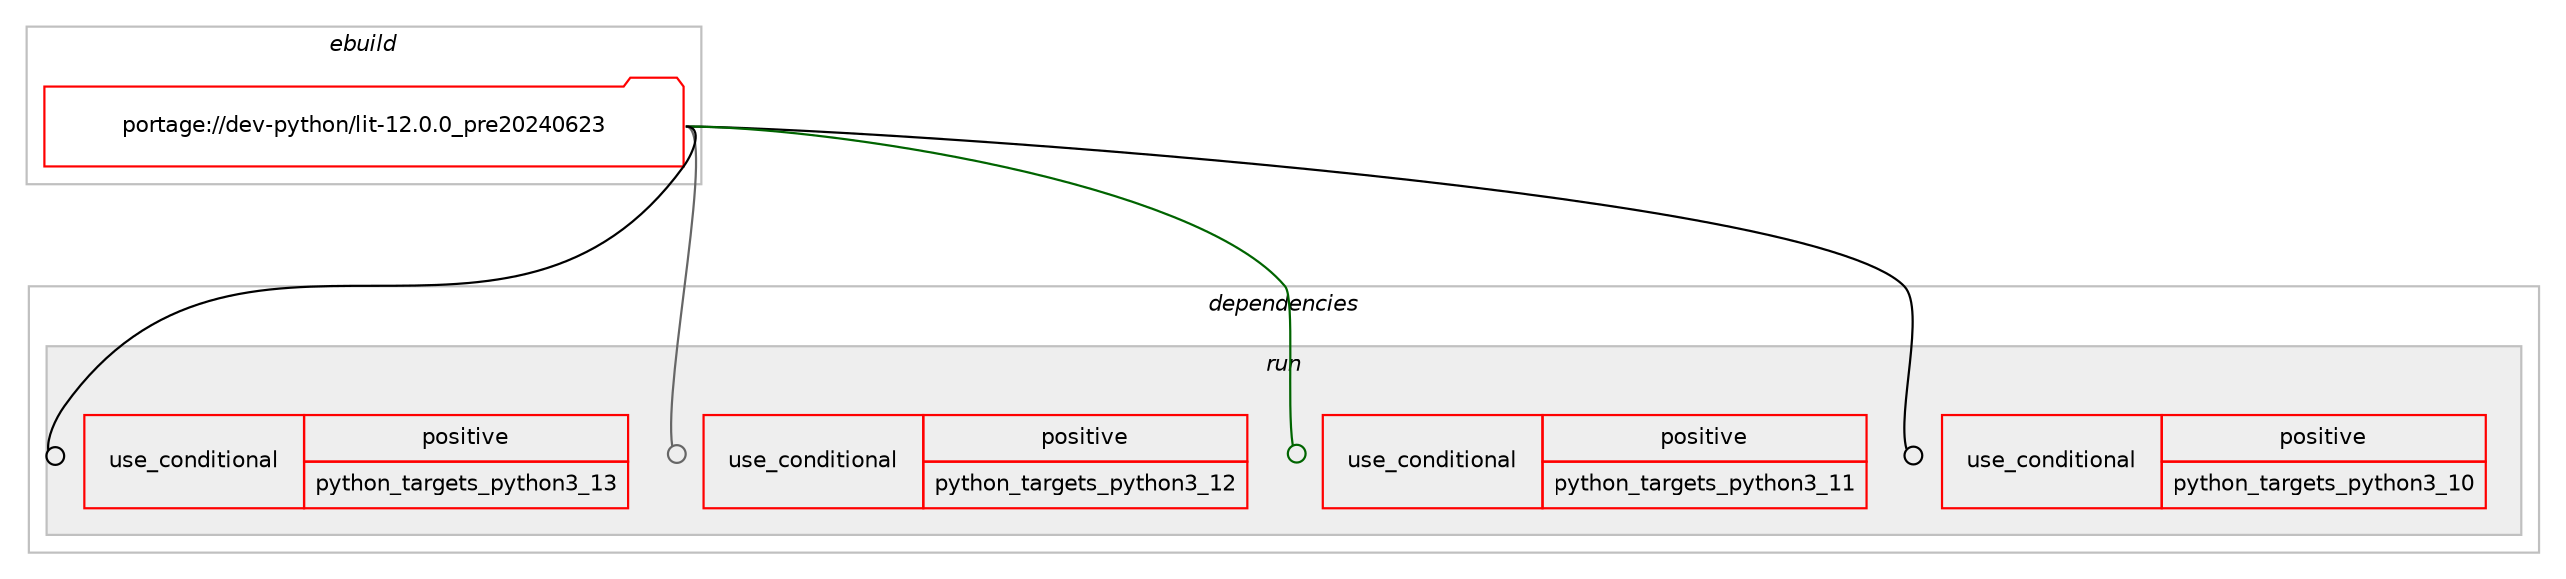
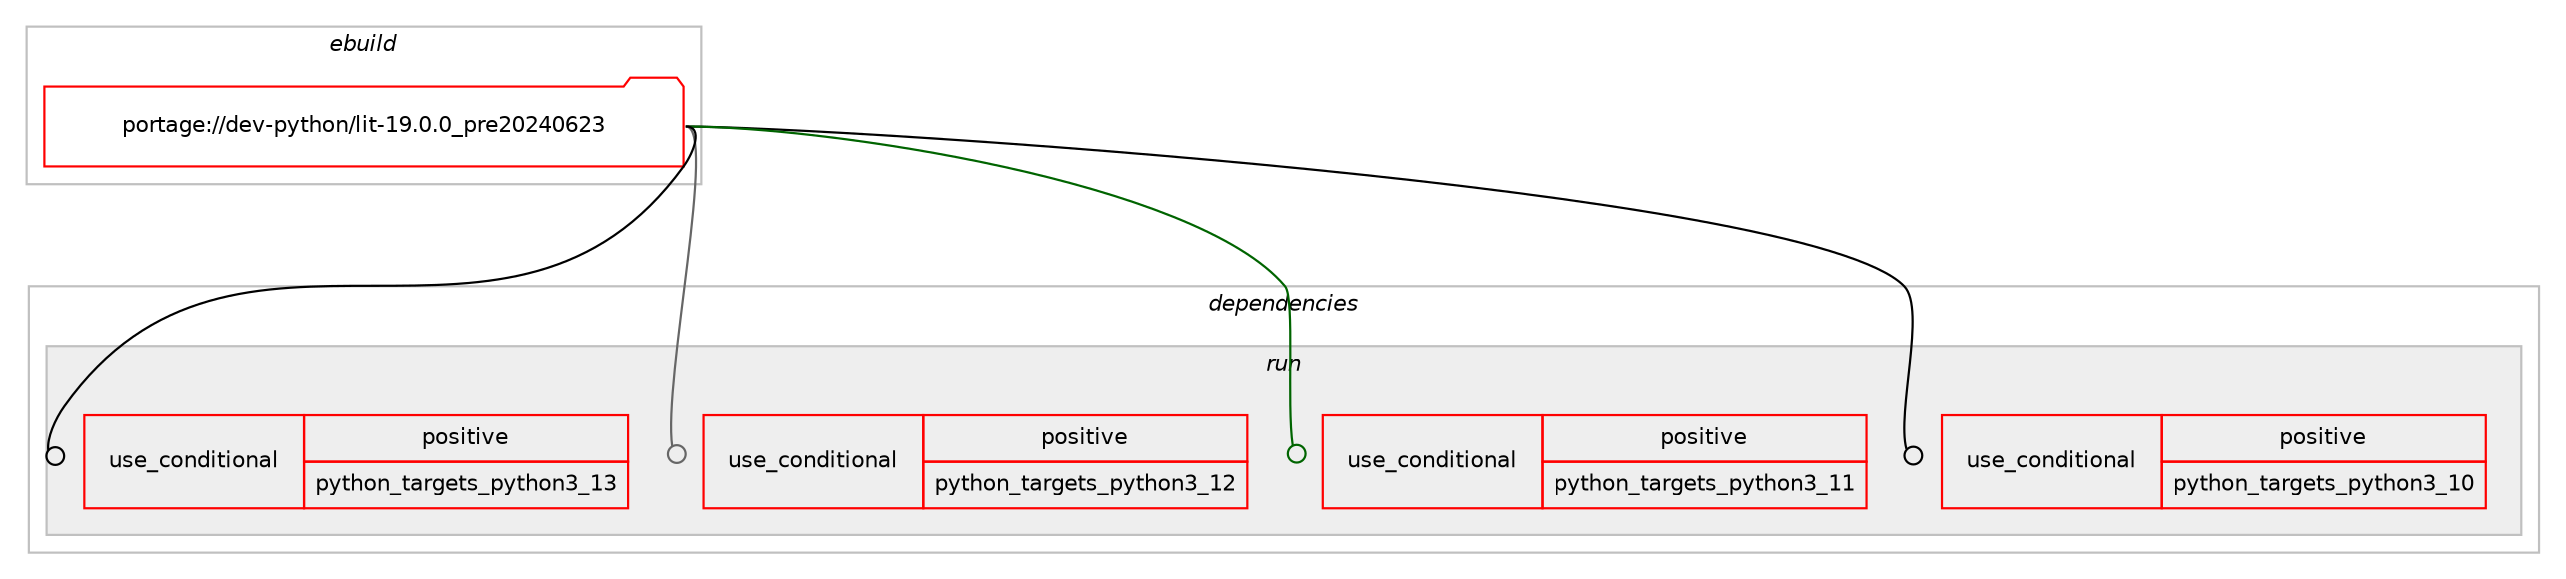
(364, 127) -> (364, 127)
